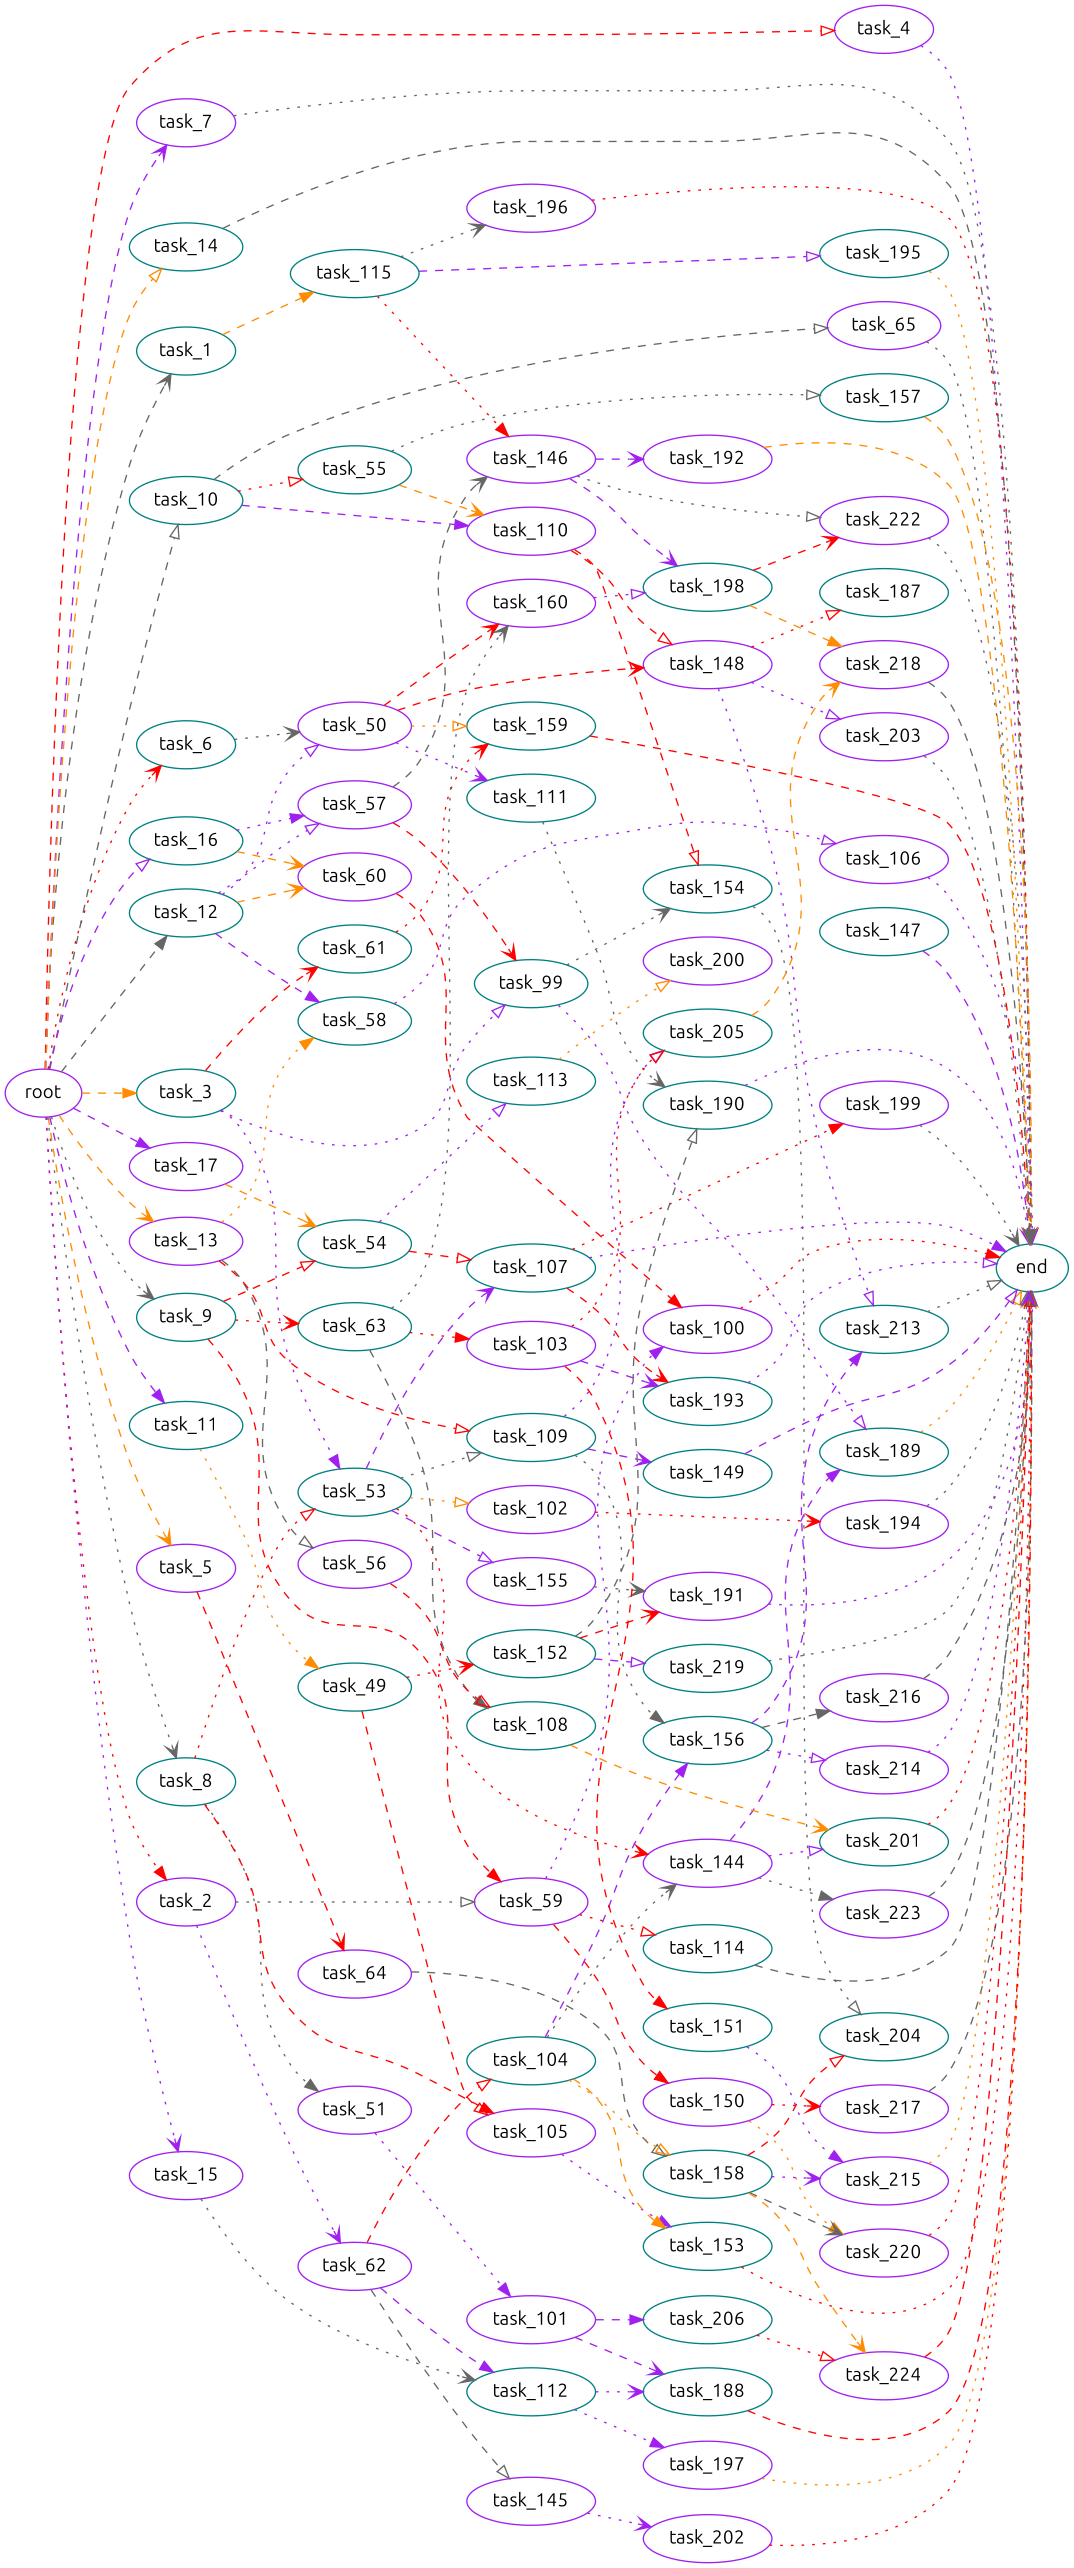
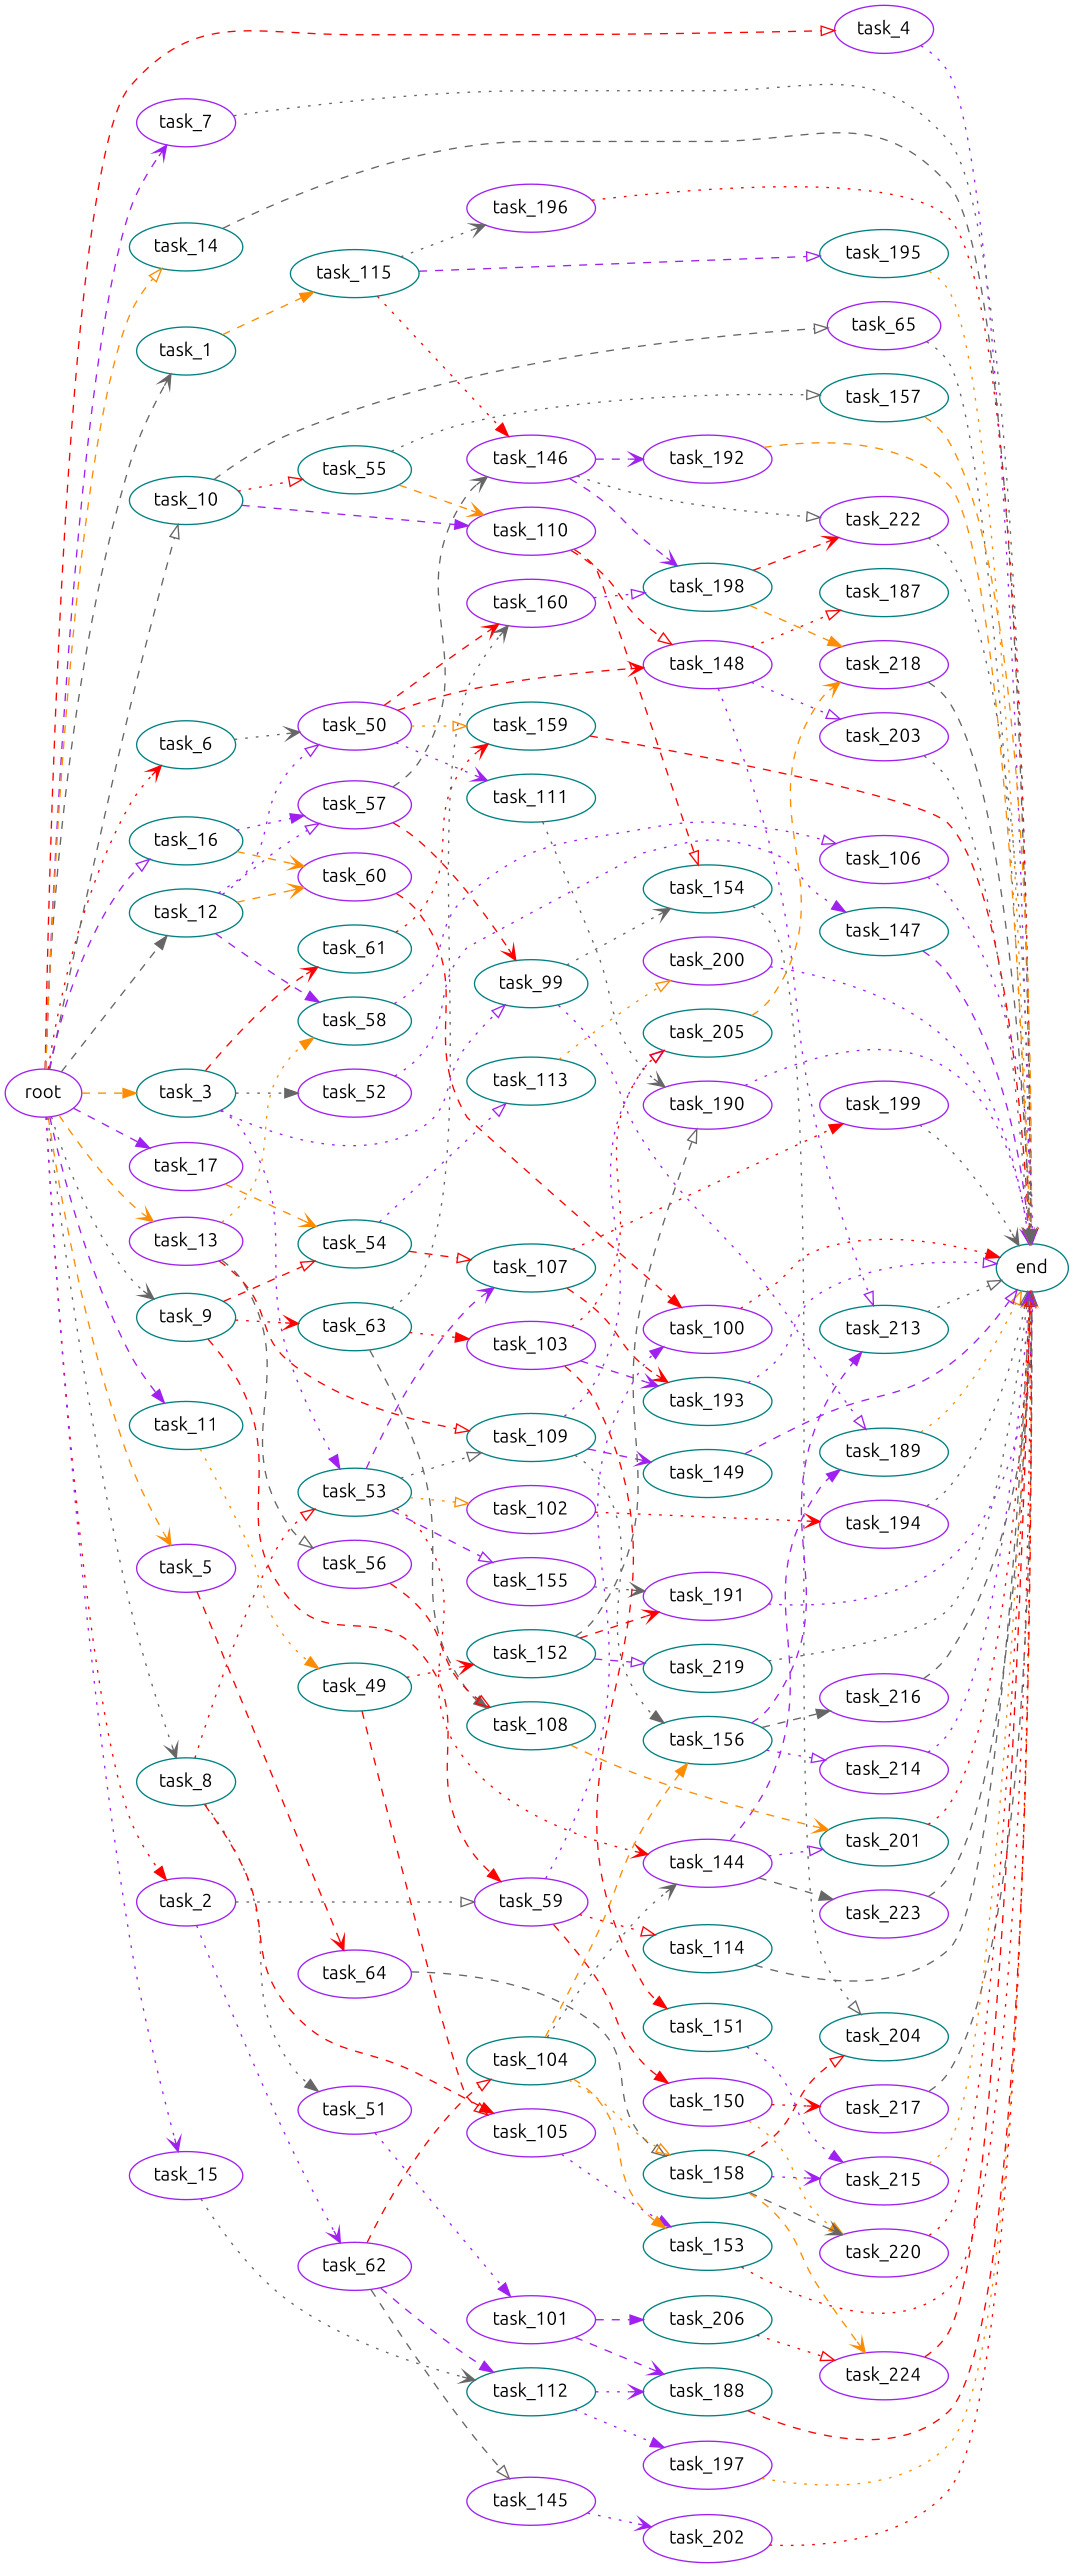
none -> (355, 1093)
(708, 1105) -> (708, 1105)
(793, 1229) -> (952, 1046)
(789, 1887) -> (789, 1887)
(615, 1890) -> (615, 1890)
